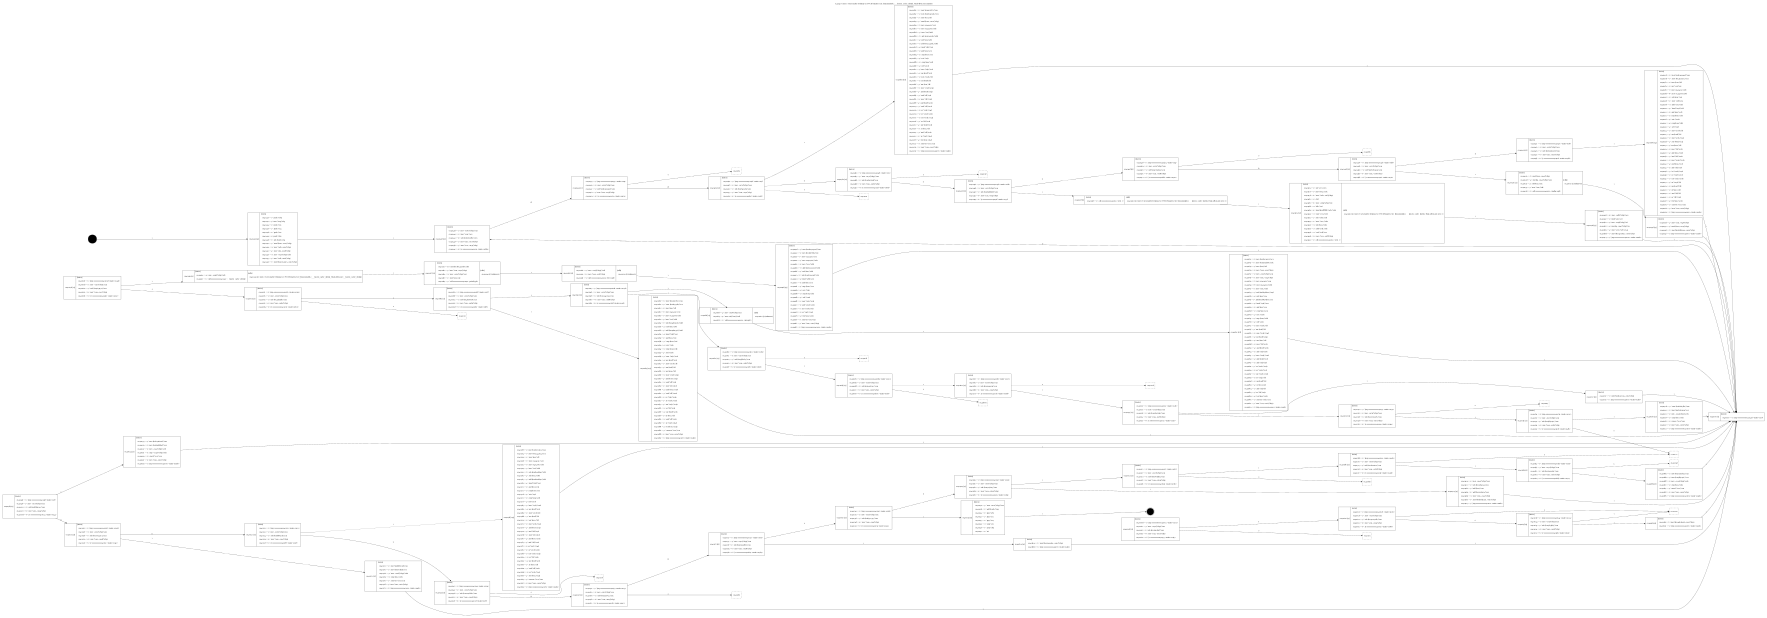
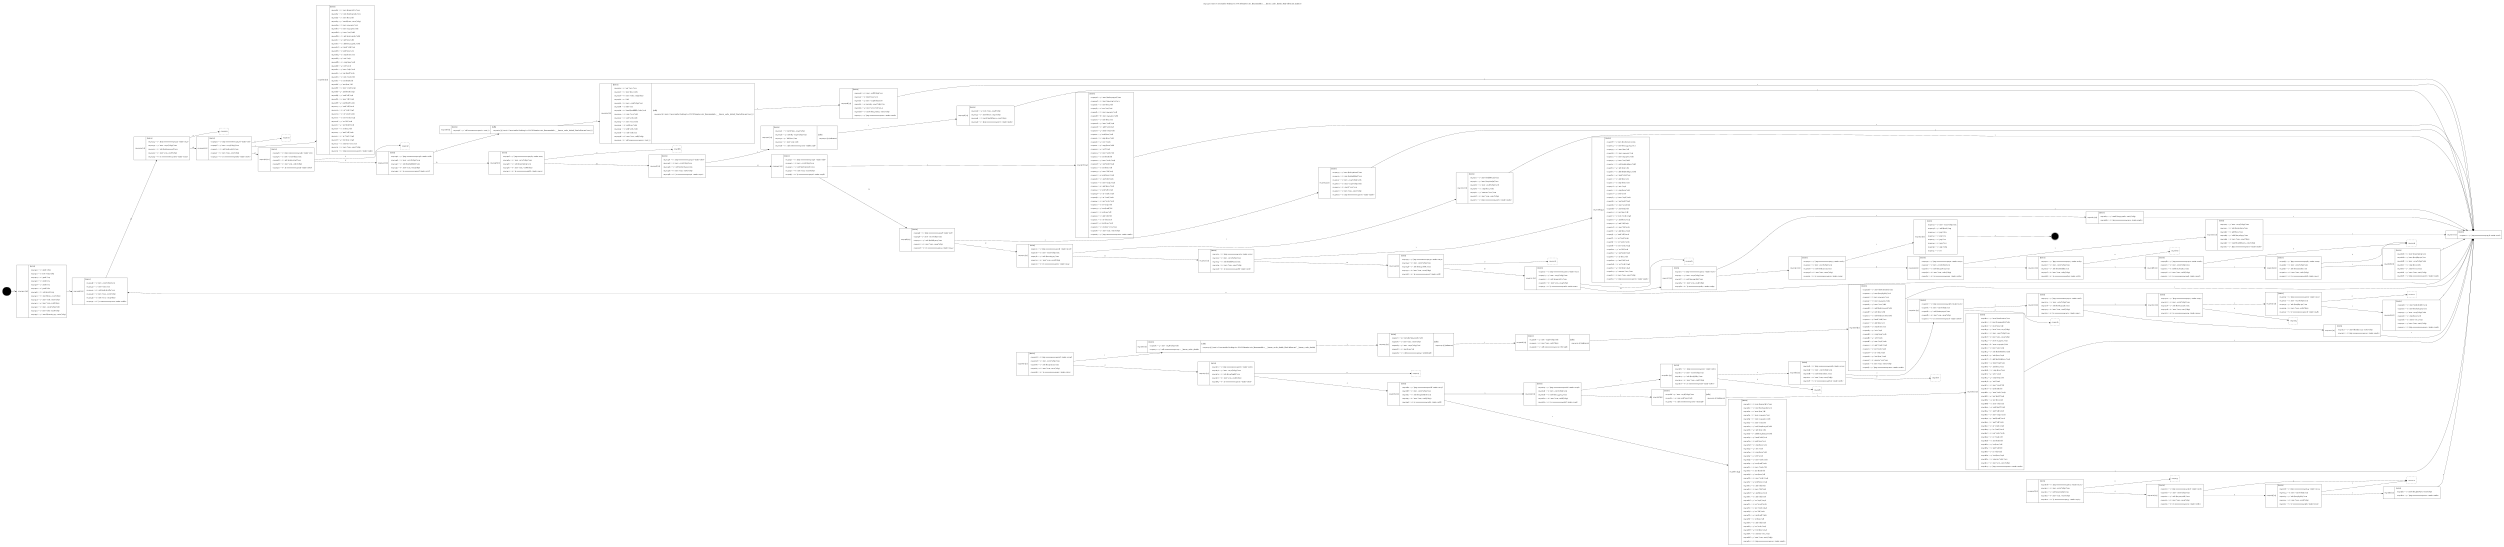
none -> (863, 203)
(1532, 457) -> (2304, 251)
